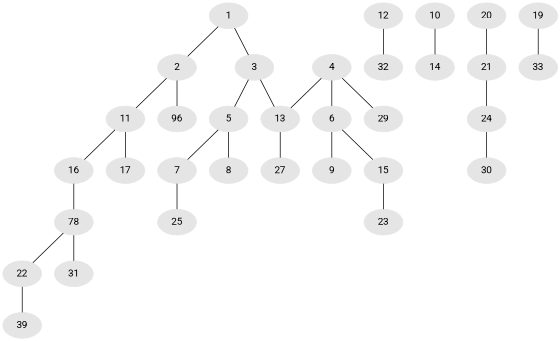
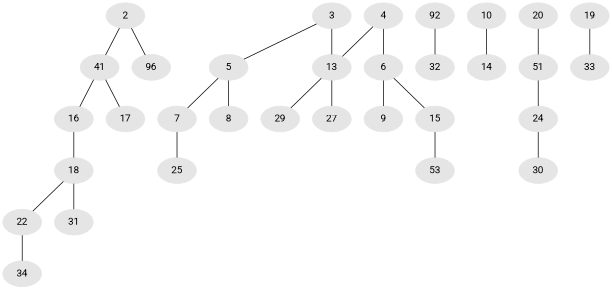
(229, 16) -> none
(383, 16) -> (435, 16)
(487, 67) -> (538, 67)
(358, 93) -> (306, 93)
(125, 119) -> (100, 67)
(74, 222) -> (74, 171)
(383, 222) -> (435, 171)
(22, 325) -> (22, 274)
